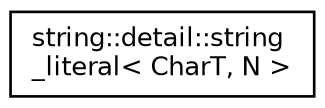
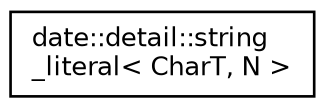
(162, 54) -> (162, 54)
